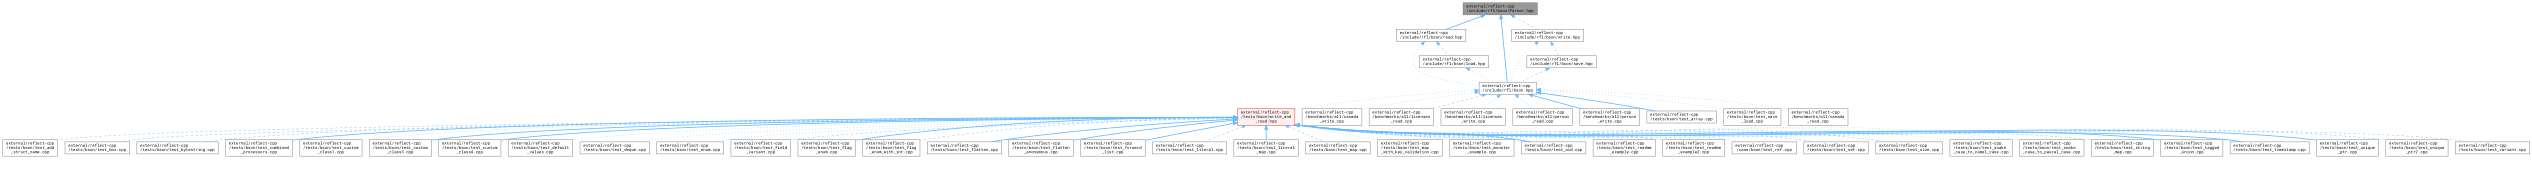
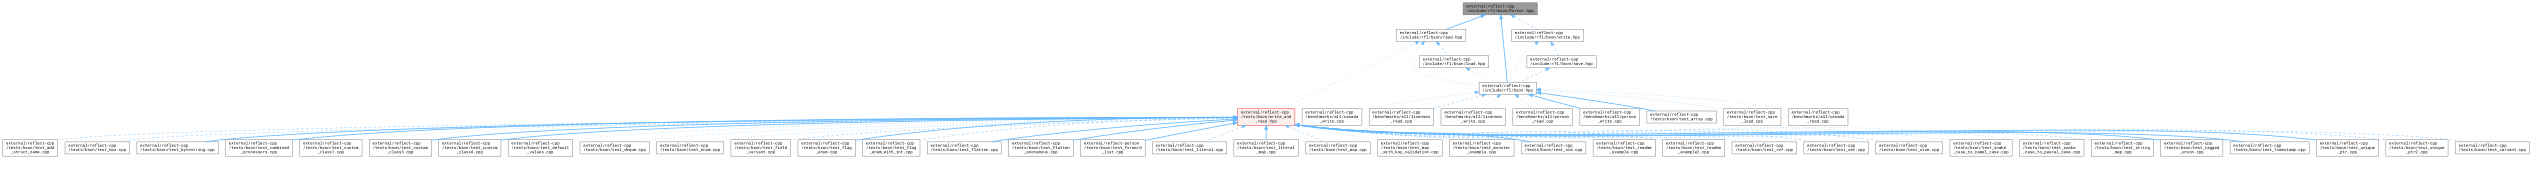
(1385, 98) -> (1349, 76)
(719, 122) -> (719, 122)
(1113, 148) -> (1113, 148)
(1764, 148) -> (1764, 148)
